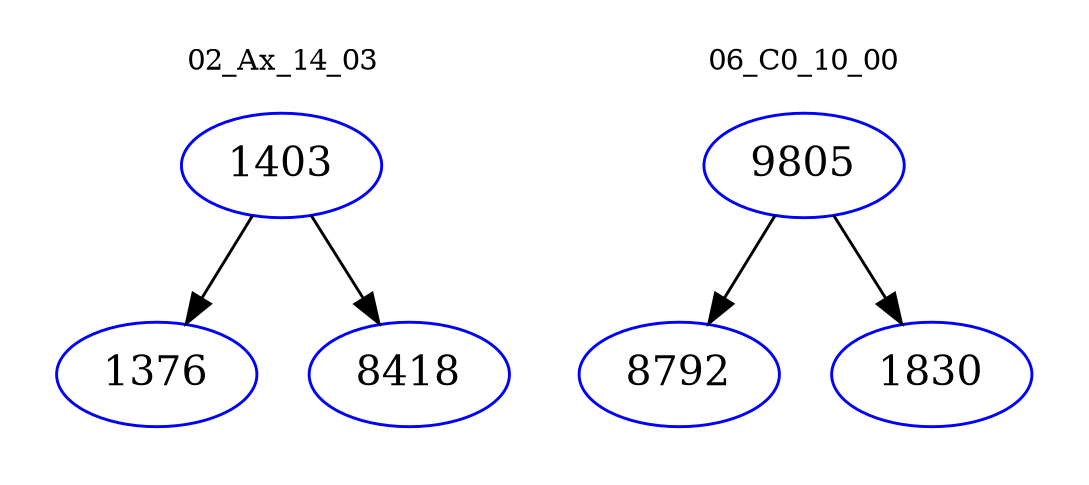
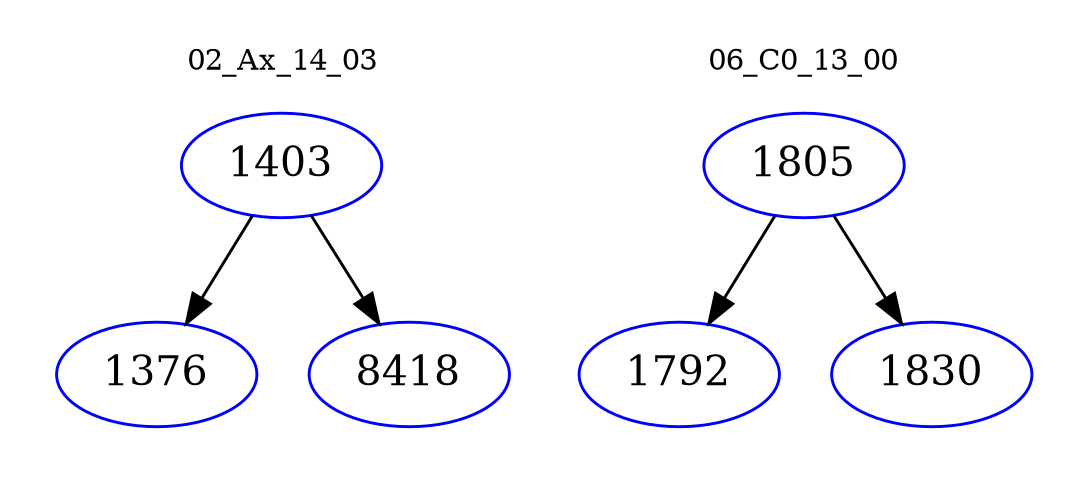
(804, 62) -> (804, 62)
(804, 165) -> (804, 165)
(679, 374) -> (679, 374)
